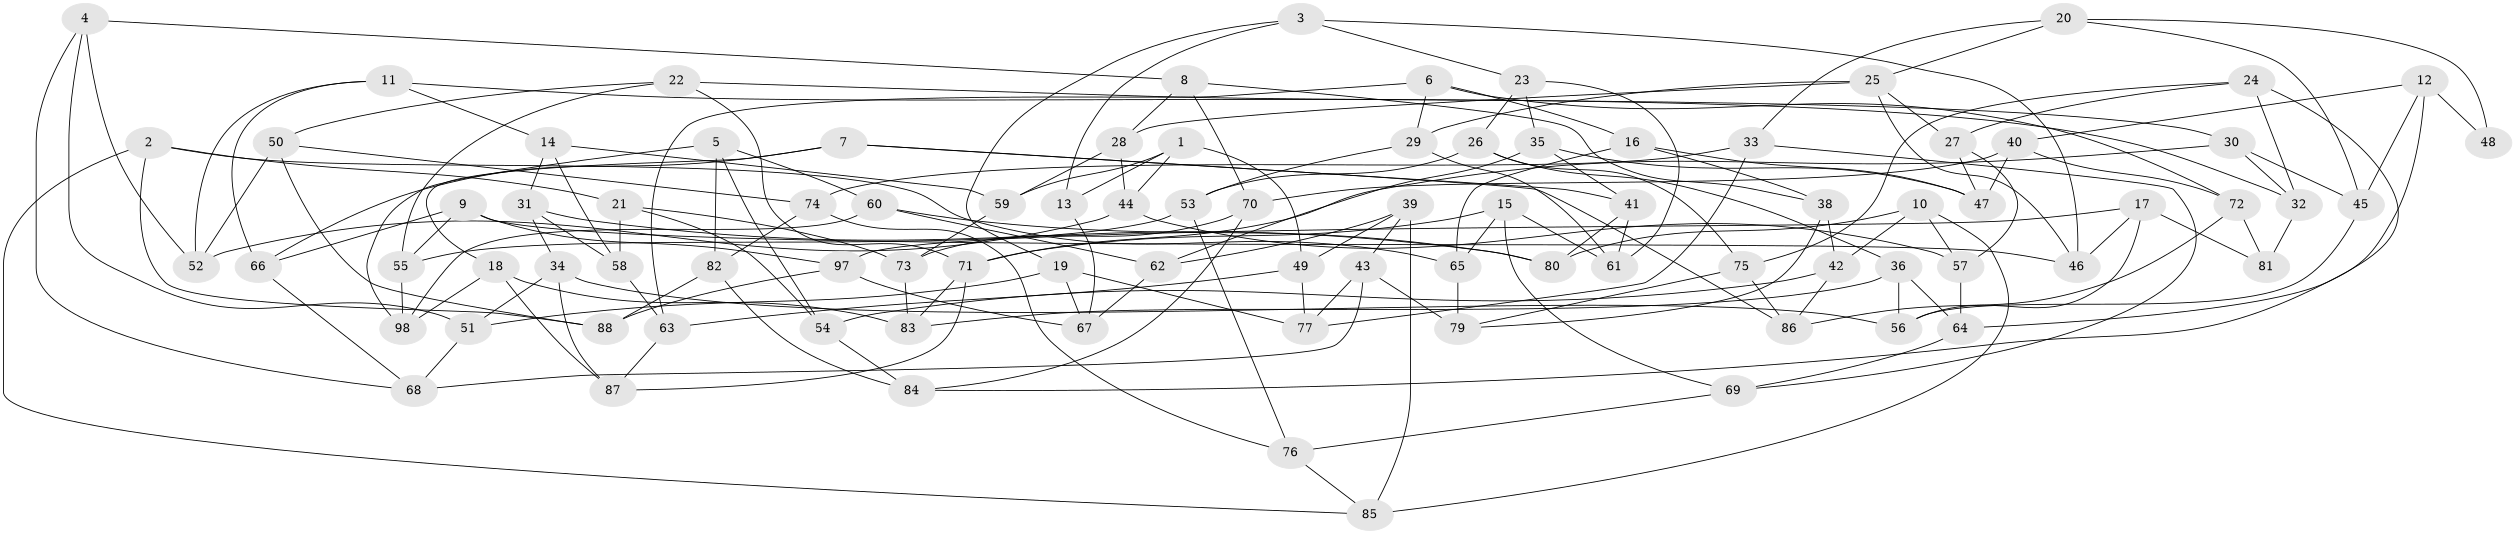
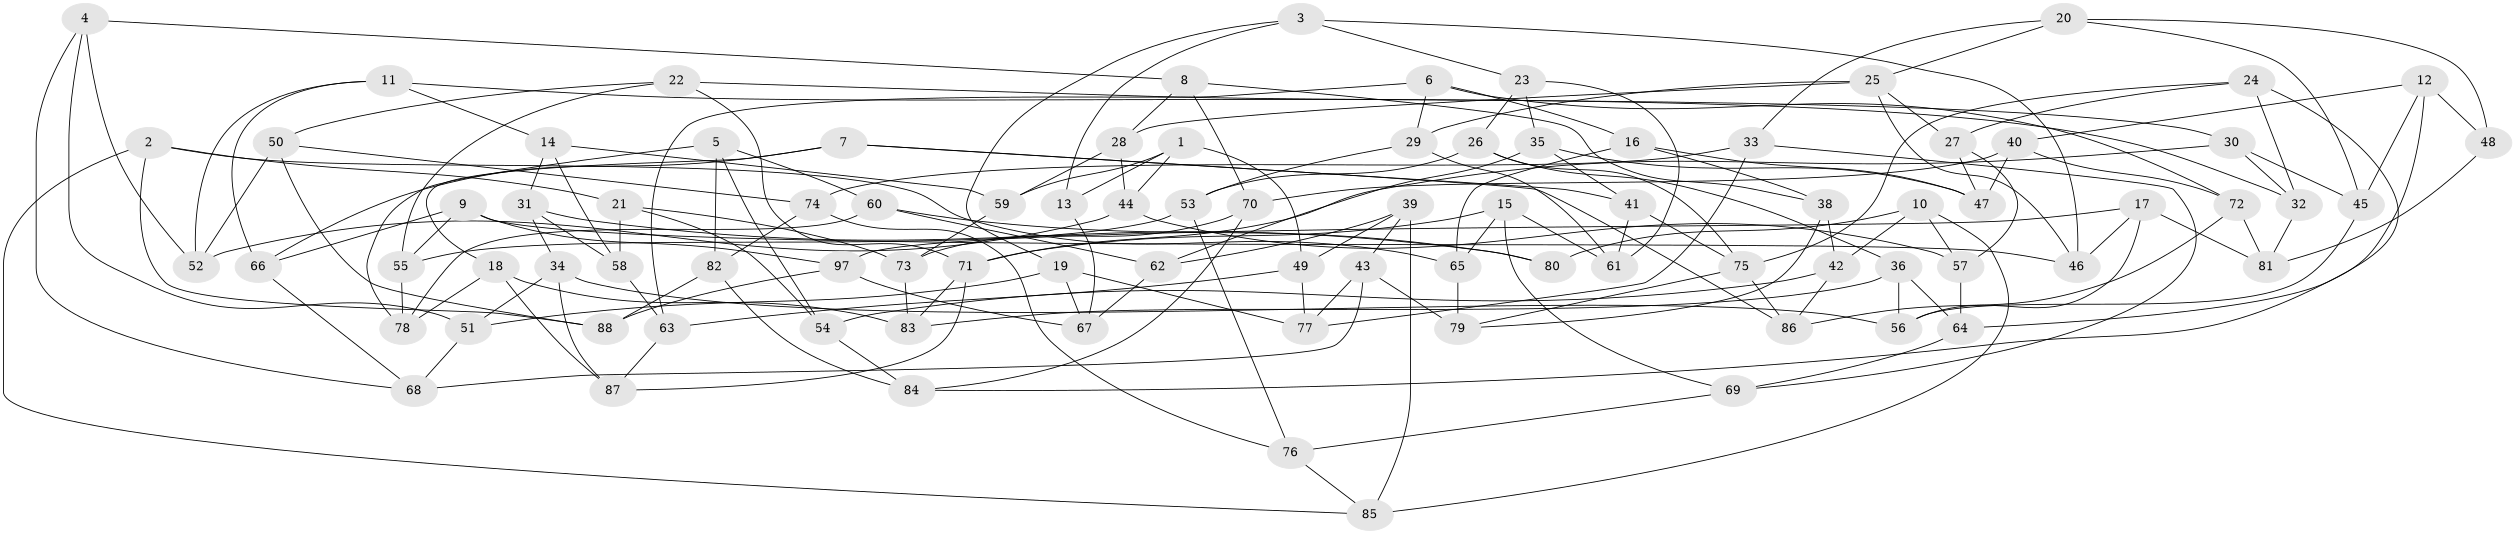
none -> (2380, 227)
(1593, 236) -> (1687, 236)
(403, 329) -> (403, 329)
